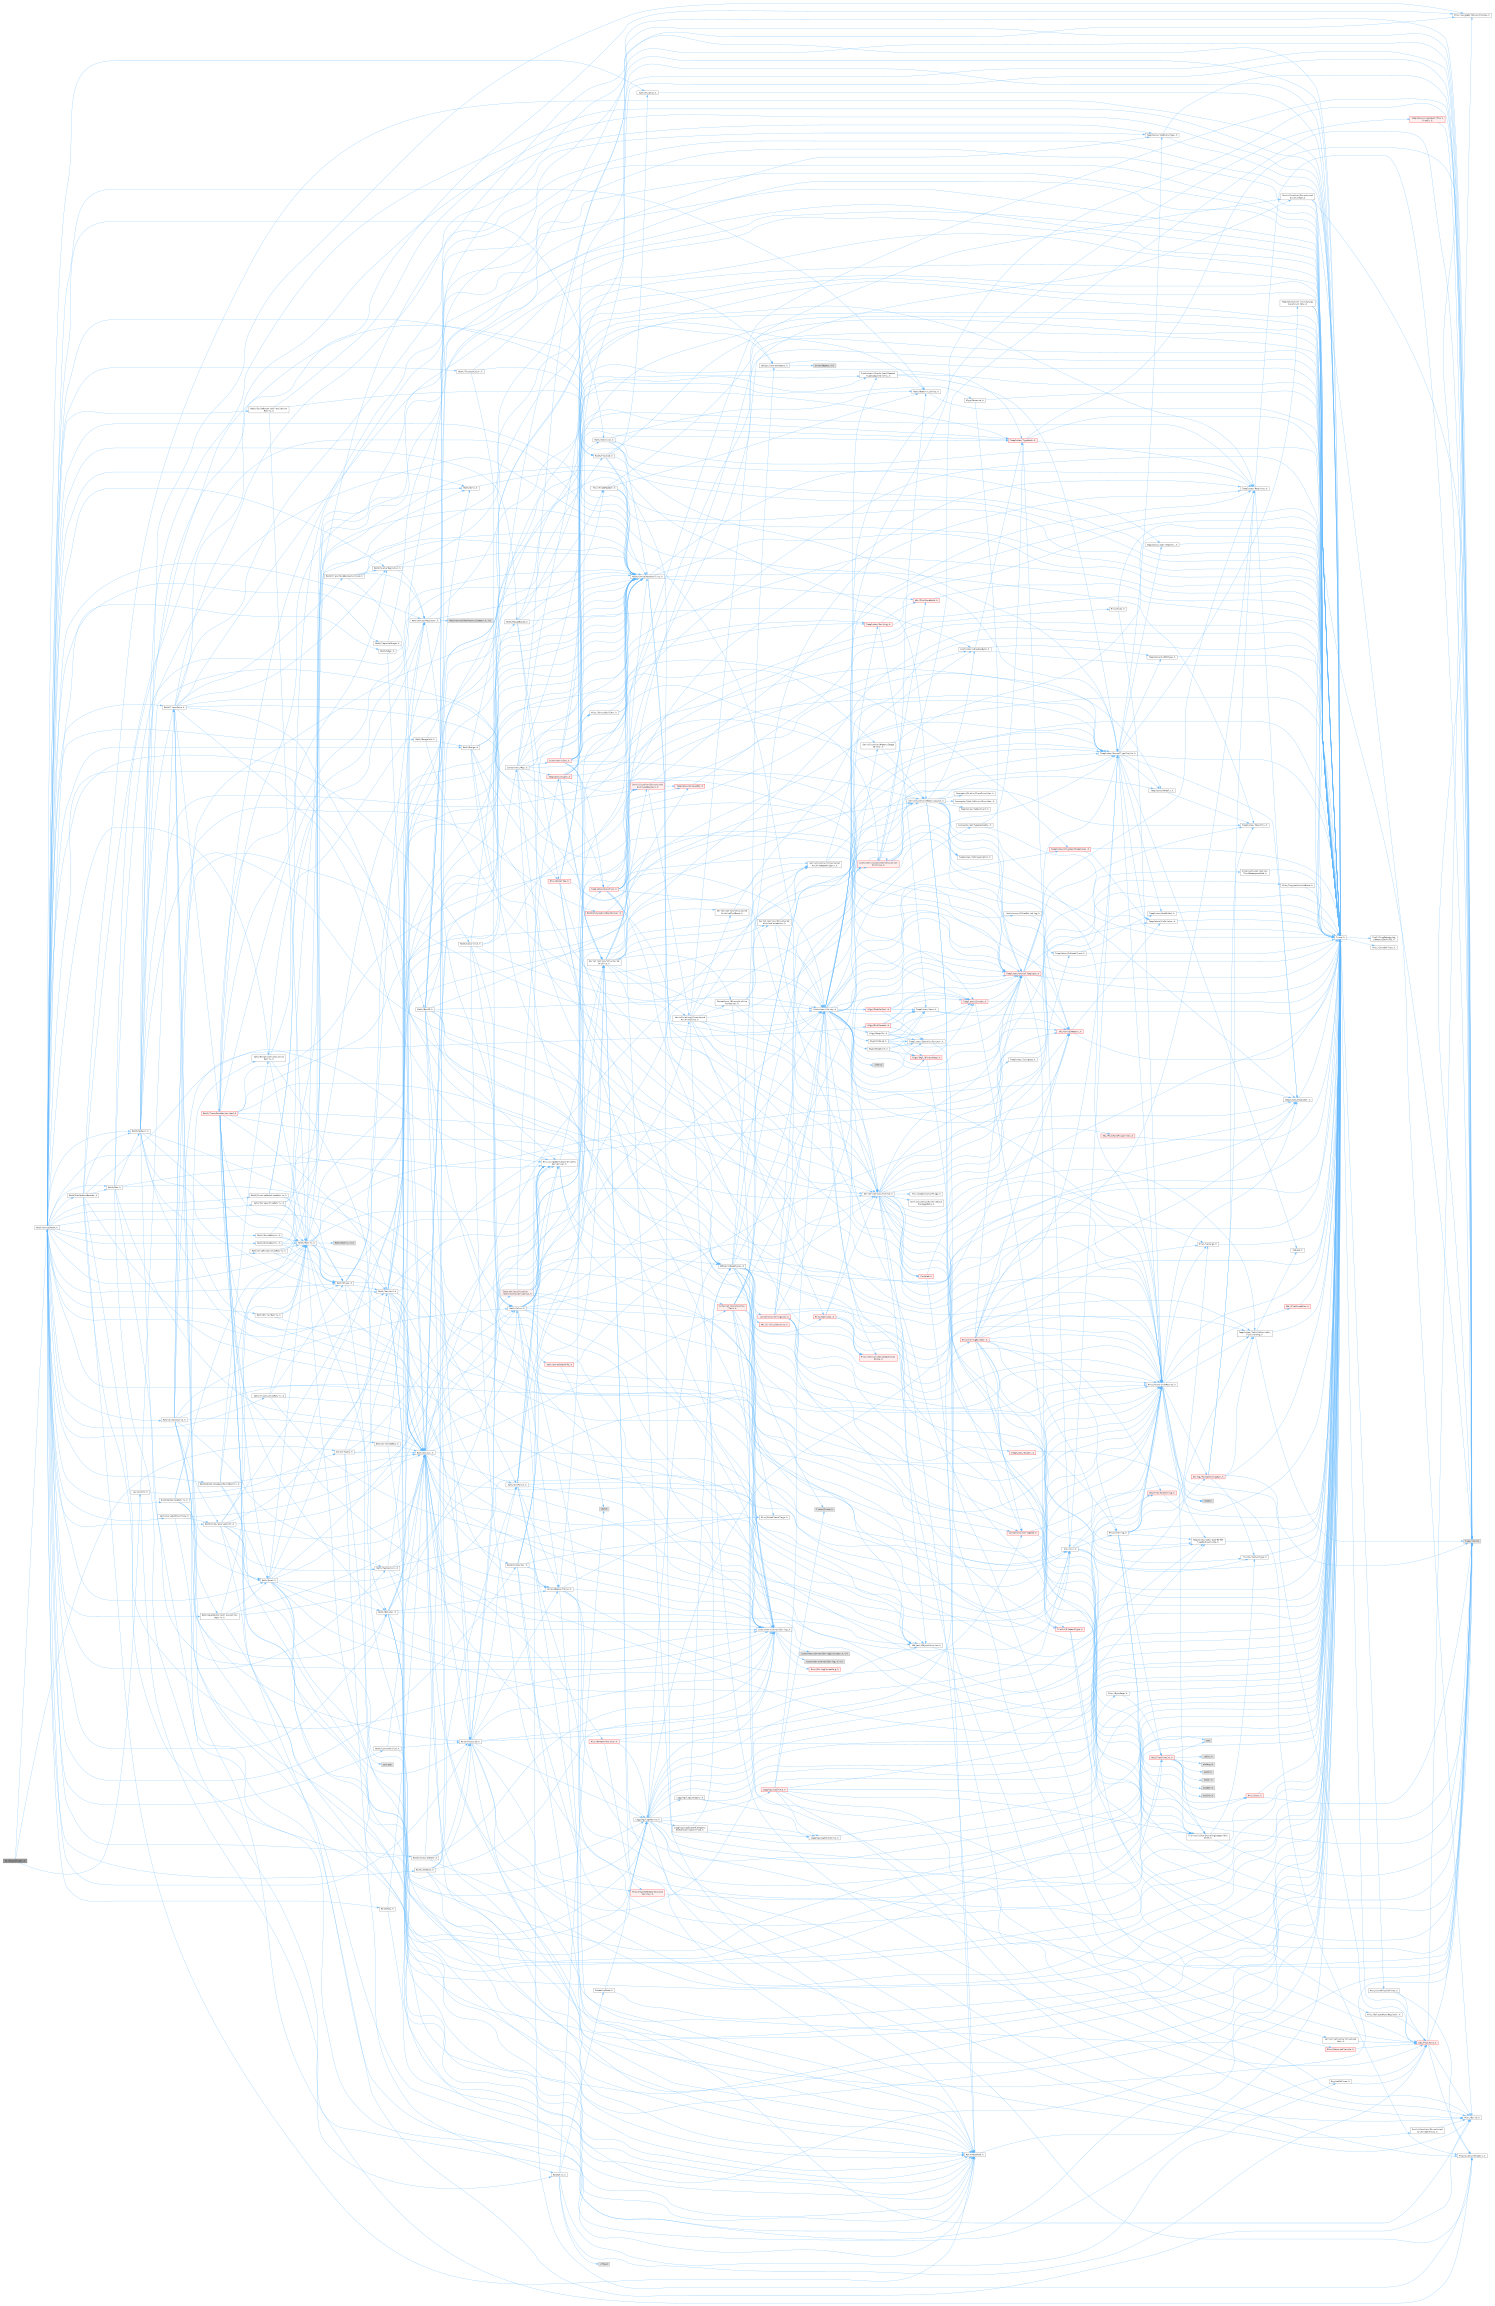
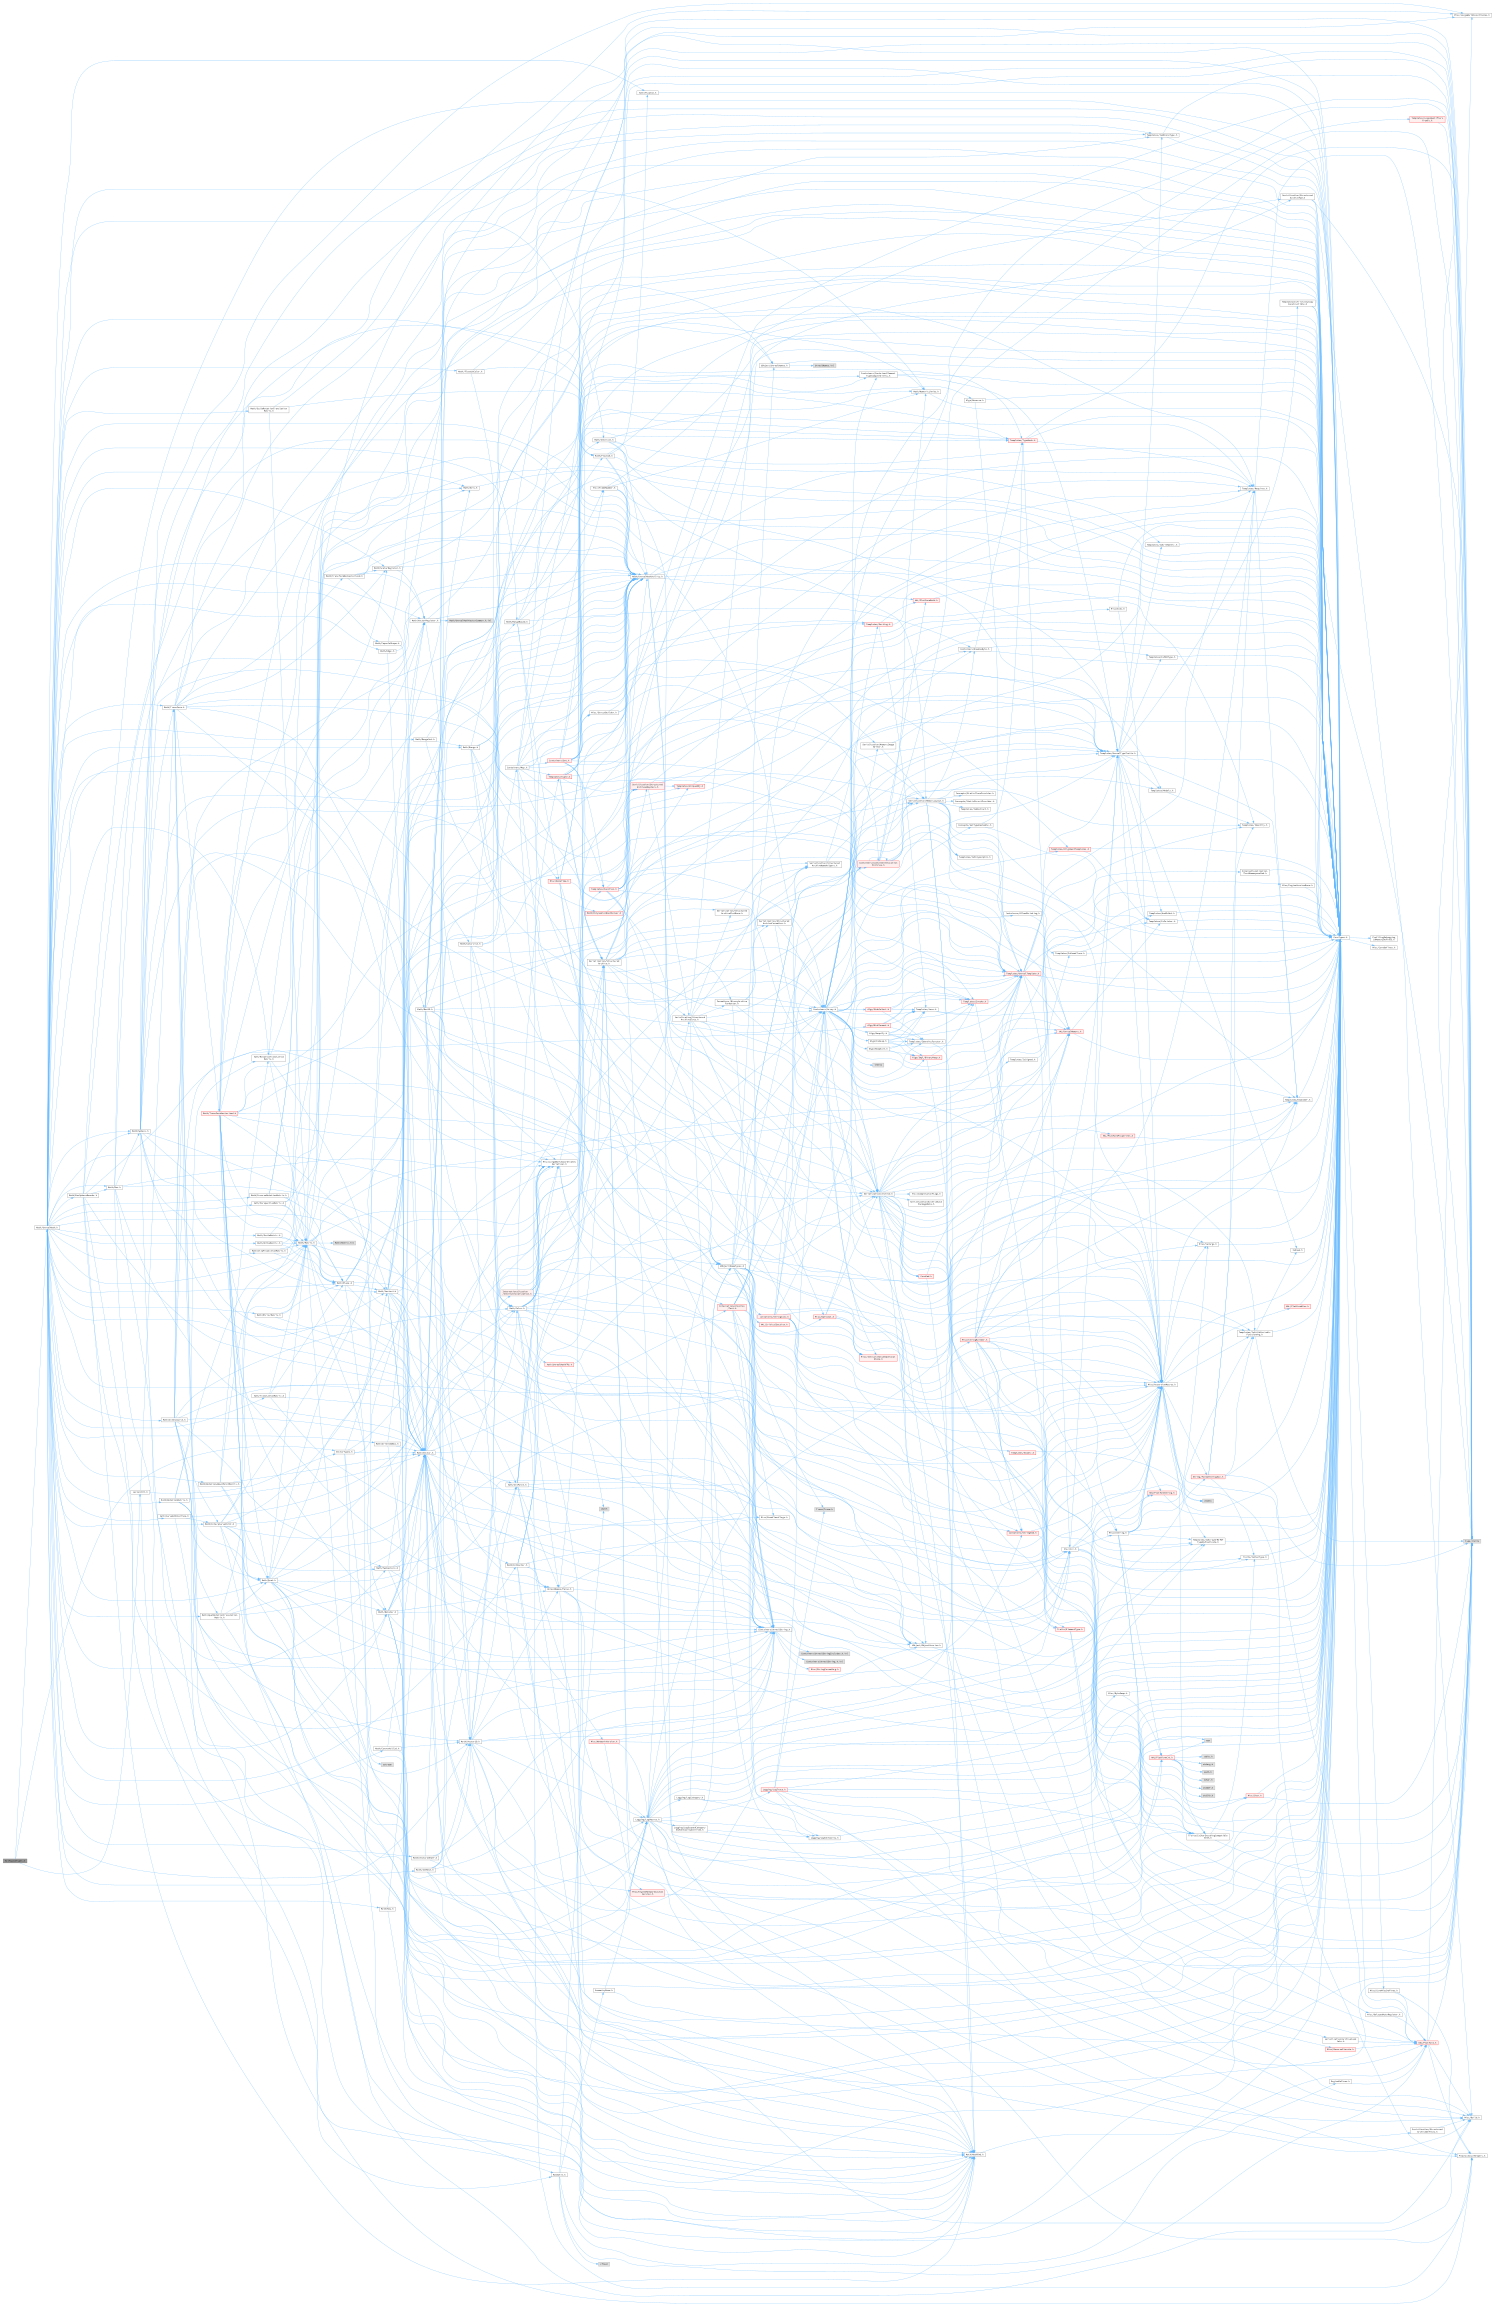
(1340, 938) -> (1340, 938)
